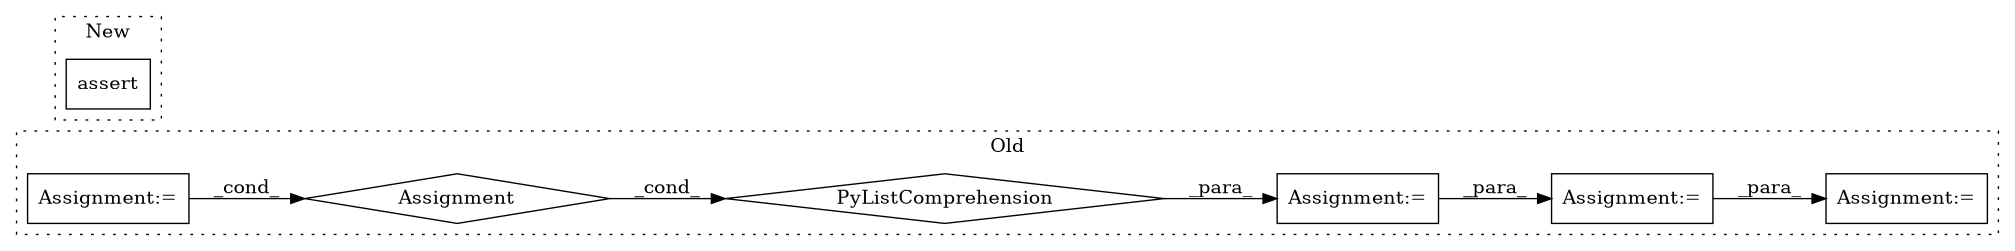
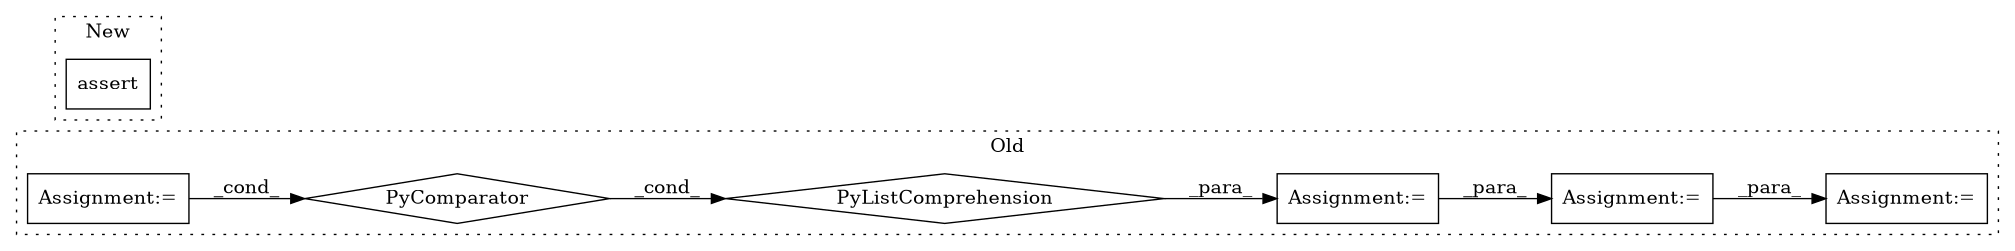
(457, 199) -> (457, 199)
